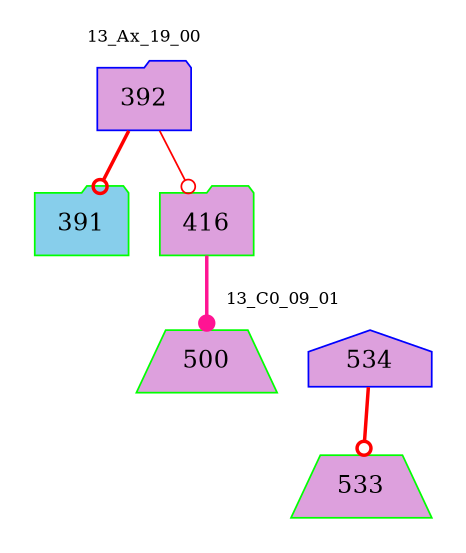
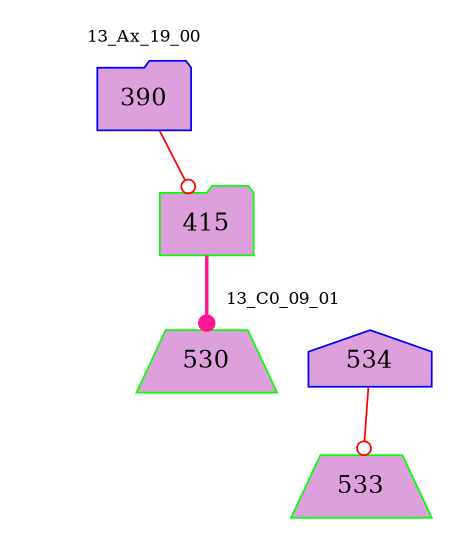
(144, 99) -> (144, 99)
(82, 224) -> none
(207, 224) -> (207, 224)
(207, 361) -> (207, 361)
(366, 414) -> (366, 414)
